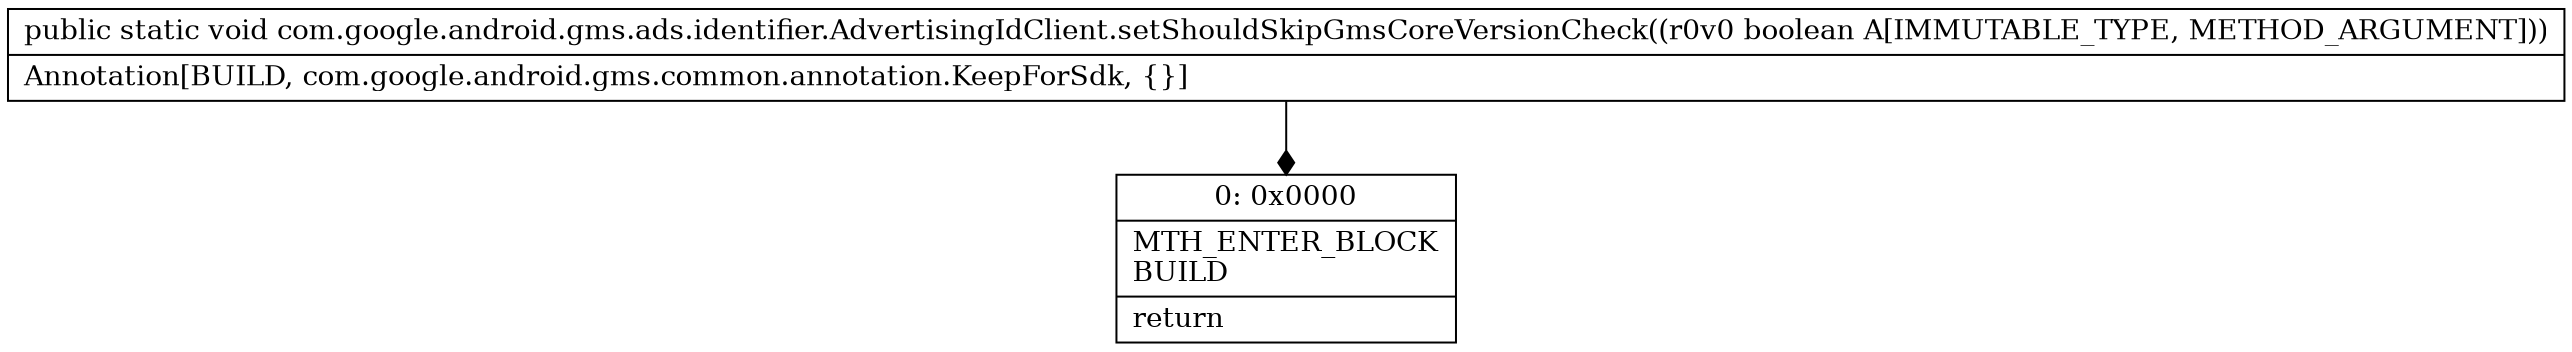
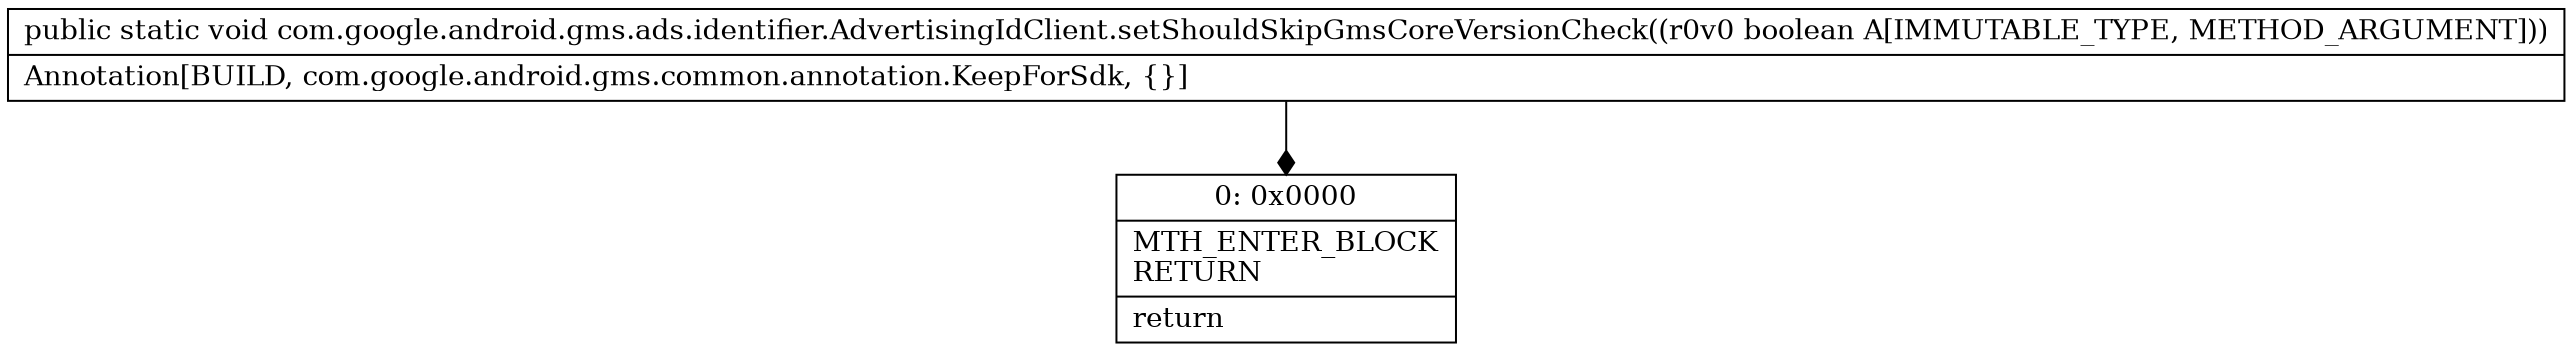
(1181, 273) -> (1197, 273)
